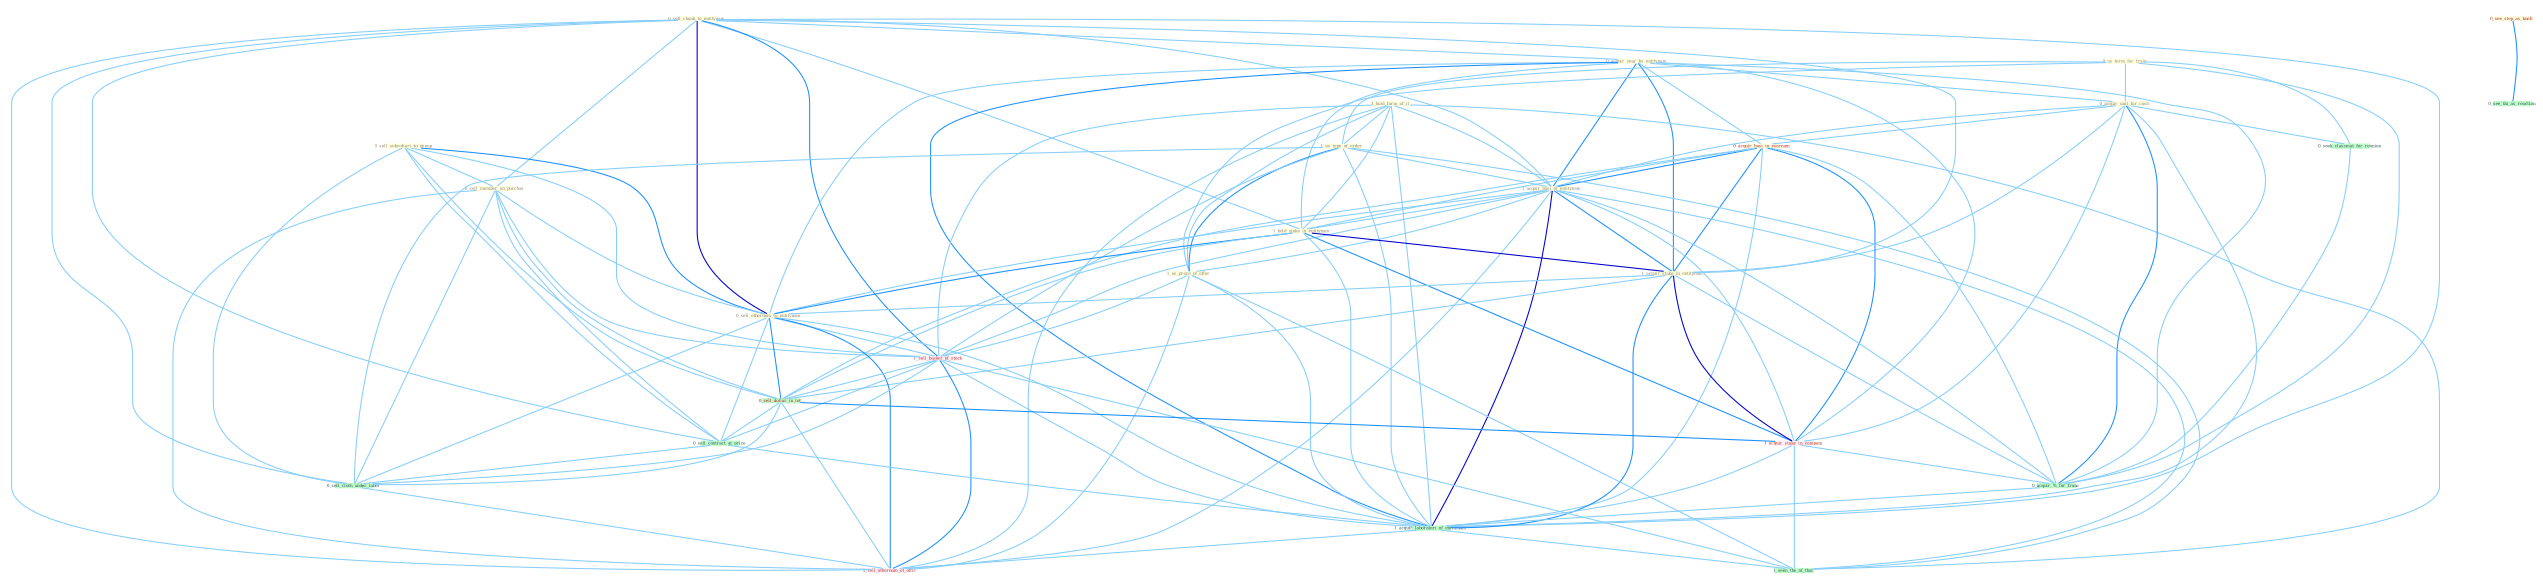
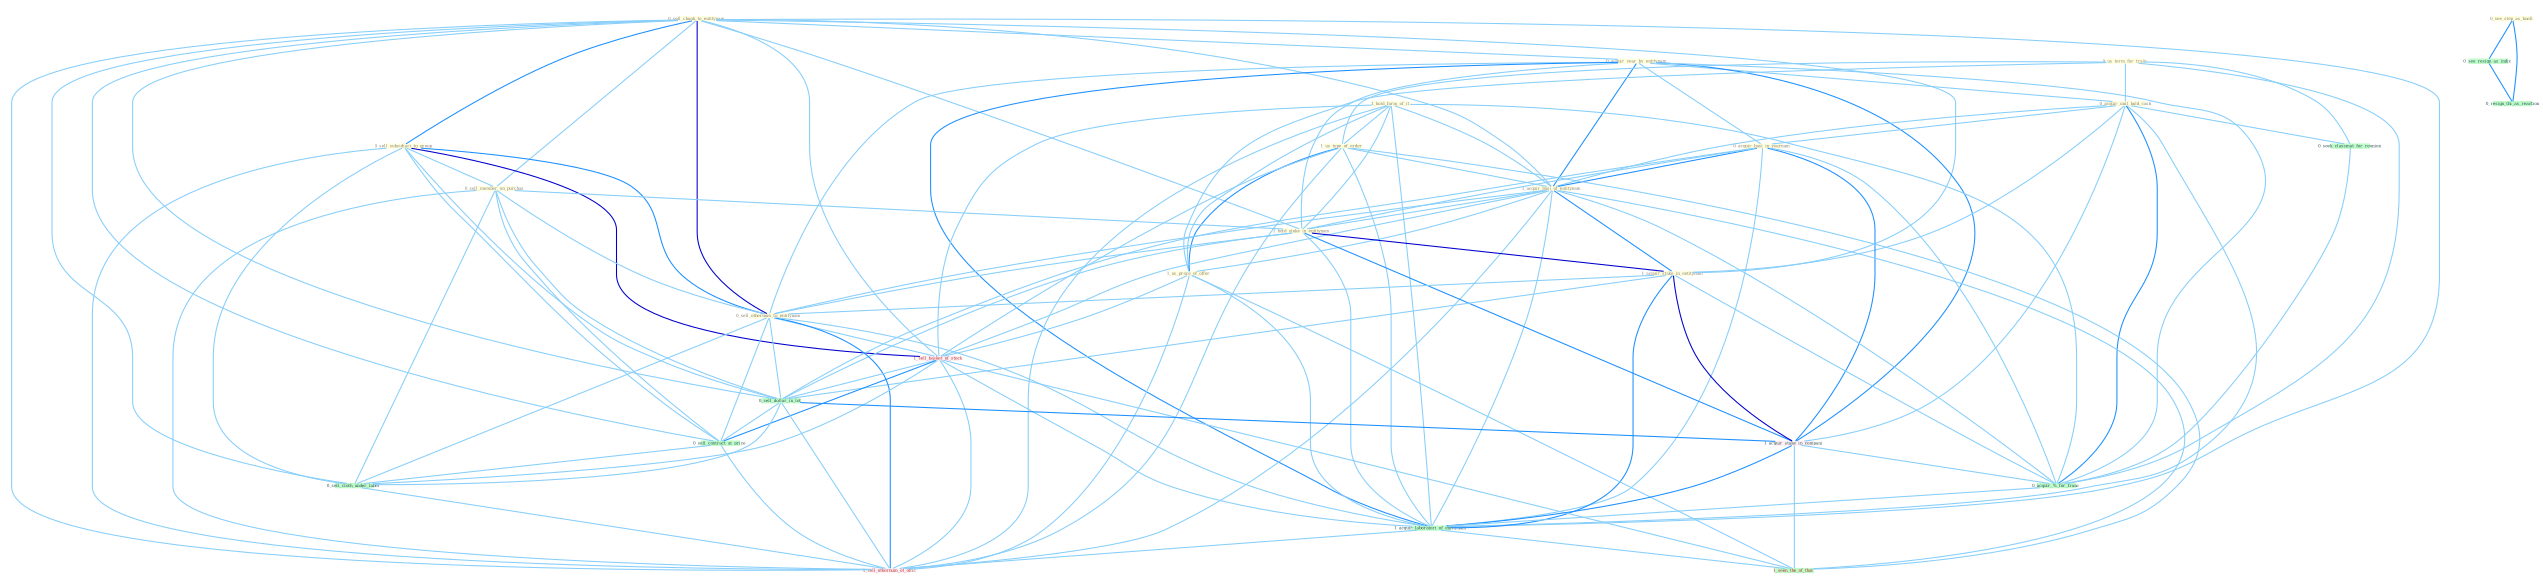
(2513, 19) -> (2513, 19)
none -> (2488, 61)
none -> (543, 67)
(2125, 104) -> (2125, 104)
(2513, 104) -> (2513, 104)
(1763, 146) -> (1763, 146)
(731, 163) -> (1167, 432)
(1673, 174) -> none
(814, 178) -> (814, 178)
(1958, 184) -> (1958, 184)
none -> (156, 196)
(1724, 201) -> none
(1033, 267) -> (1033, 267)
(2260, 276) -> (1858, 161)
(1711, 281) -> none
(629, 298) -> (629, 298)
(676, 338) -> (899, 210)
(775, 358) -> (775, 358)
(1510, 364) -> (1510, 364)
(781, 401) -> (781, 401)
(803, 411) -> (803, 411)
(1794, 443) -> (1794, 443)
(971, 486) -> (971, 479)
(1074, 490) -> (789, 526)
(1624, 503) -> (1624, 503)
none -> (206, 535)
(1794, 571) -> (1794, 571)
